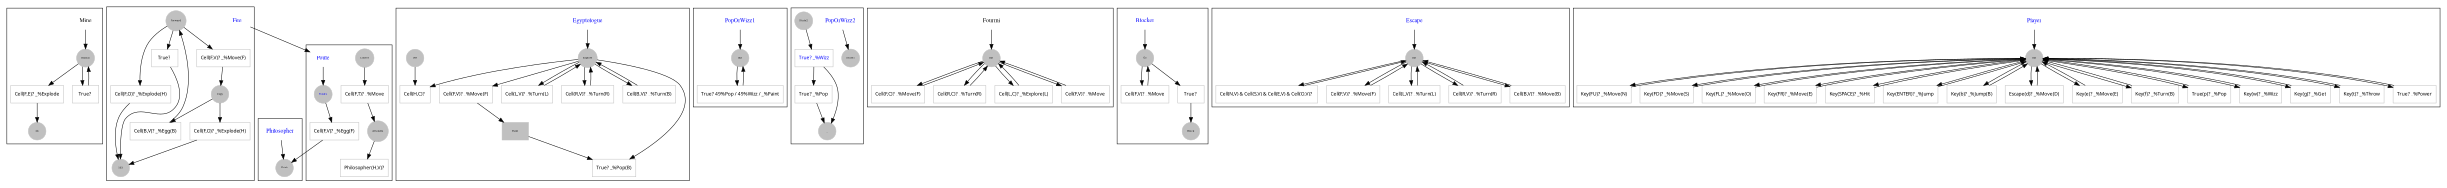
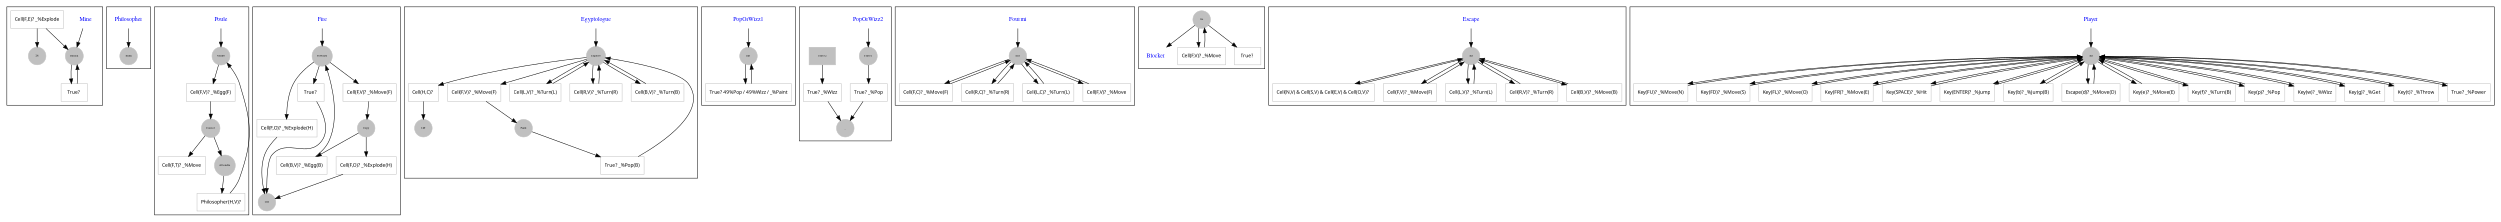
(86, 21) -> (86, 20)
(804, 21) -> (822, 56)
(991, 21) -> (1018, 20)
(1145, 37) -> (1183, 35)
(278, 38) -> (322, 35)
(814, 58) -> (822, 93)
(66, 73) -> (55, 37)
(415, 74) -> (423, 108)
(814, 74) -> (868, 72)
(682, 88) -> (692, 91)
(323, 94) -> (221, 56)
(1024, 94) -> (1048, 93)
(2209, 94) -> (2265, 93)
none -> (245, 104)
(370, 110) -> (217, 144)
(515, 131) -> (524, 128)
(1191, 131) -> none
(309, 150) -> (211, 108)
